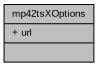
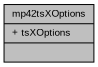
(22, 33) -> (41, 33)
